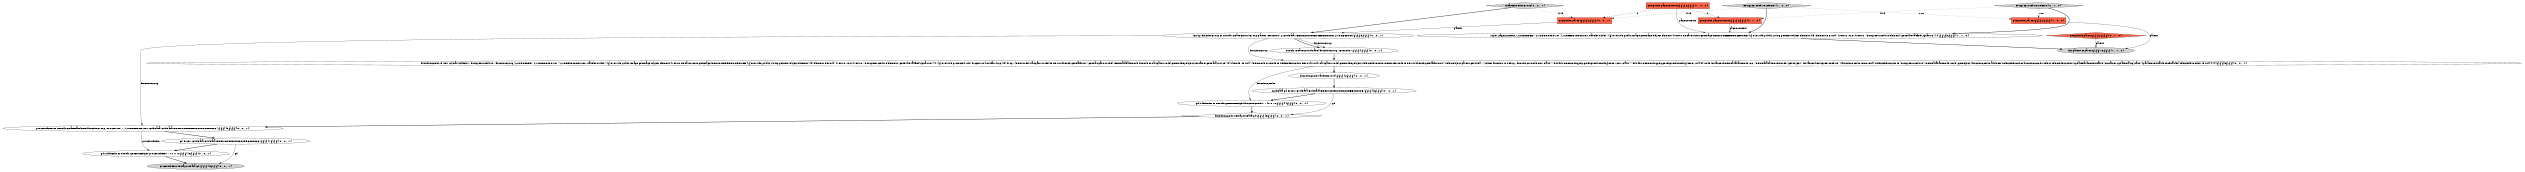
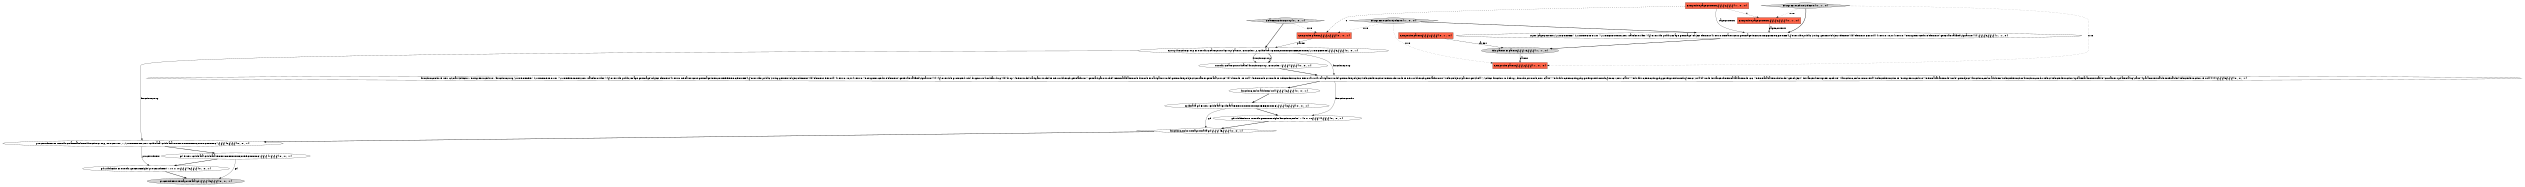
(2124, 26) -> (1520, 57)
(2096, 36) -> (1426, 36)
